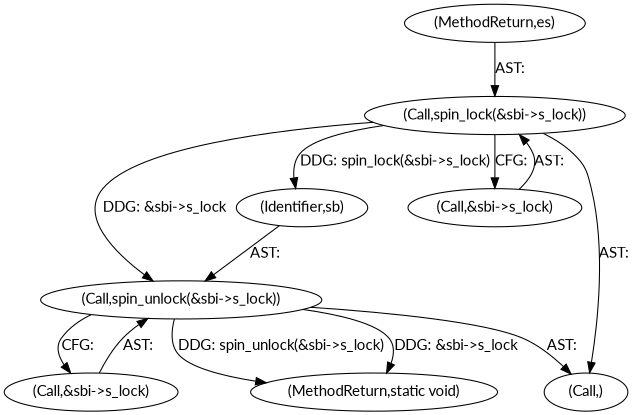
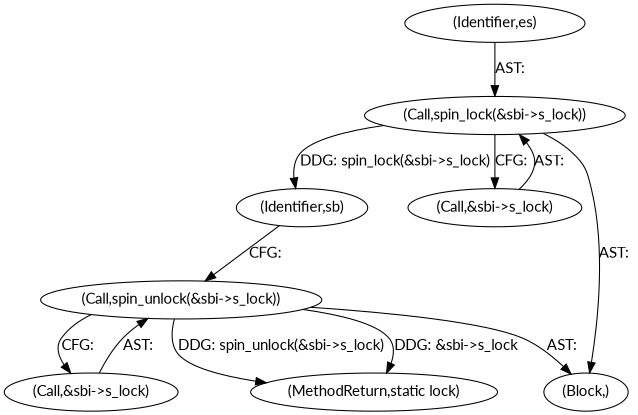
(495, 23) -> (495, 23)
(181, 151) -> none
(268, 254) -> (268, 254)
(374, 392) -> (374, 392)
(586, 392) -> (586, 392)
